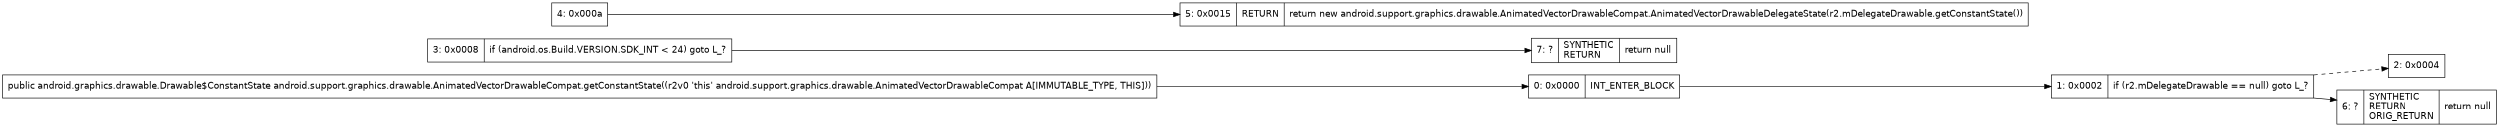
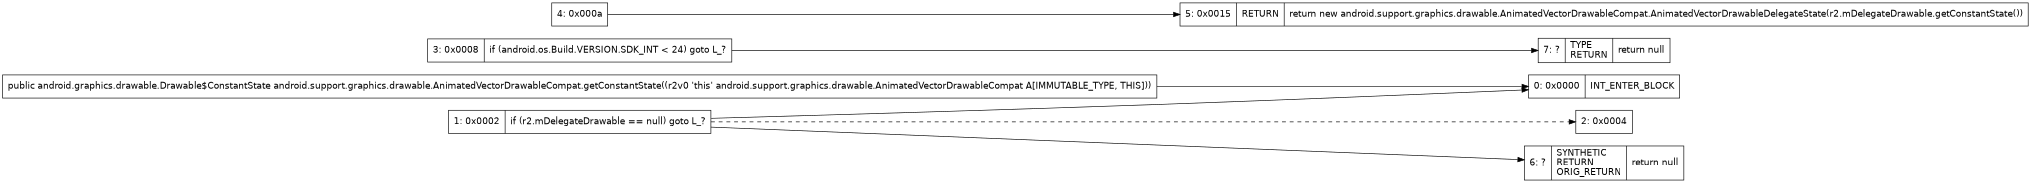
(1589, 45) -> (1581, 45)
(1862, 86) -> (1117, 106)
